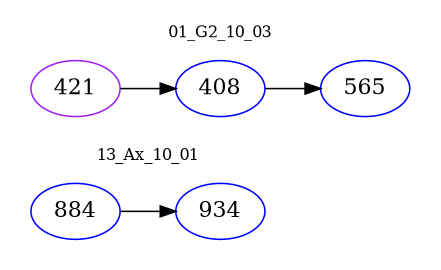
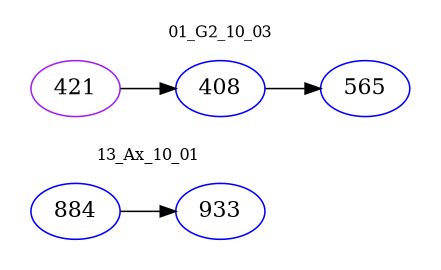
(220, 211) -> (220, 211)
